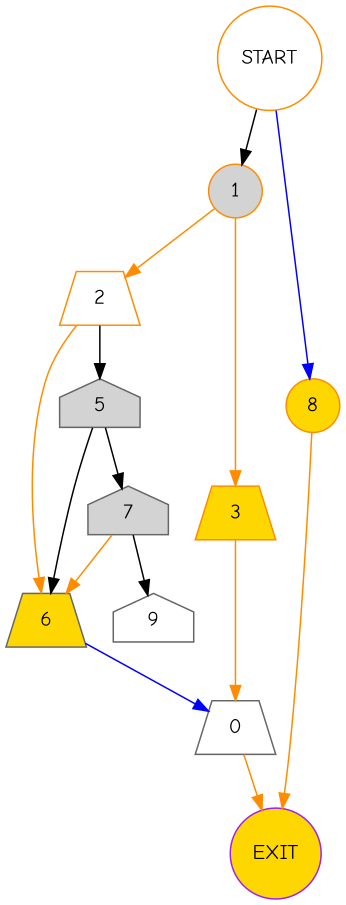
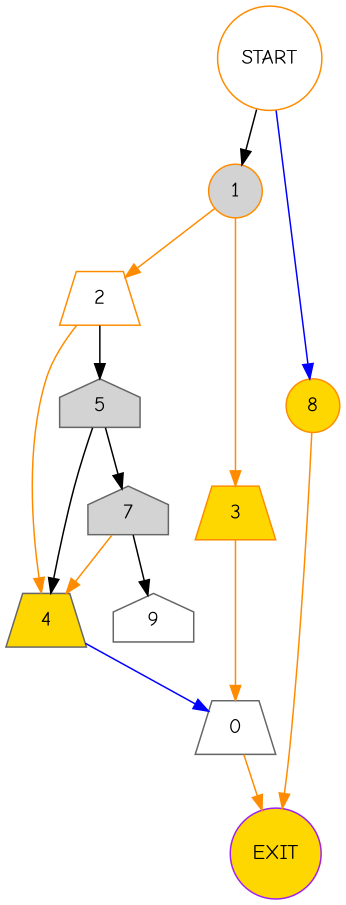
(46, 620) -> (46, 620)
